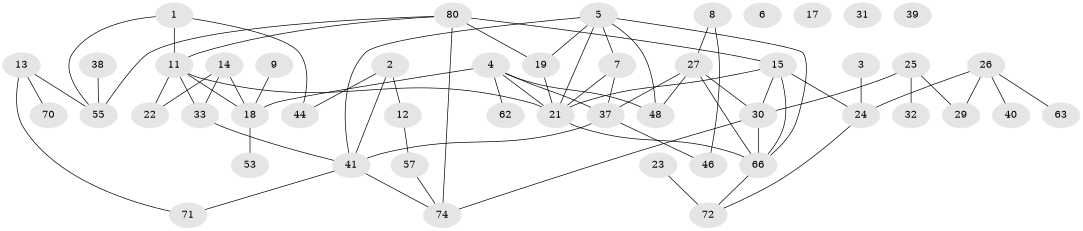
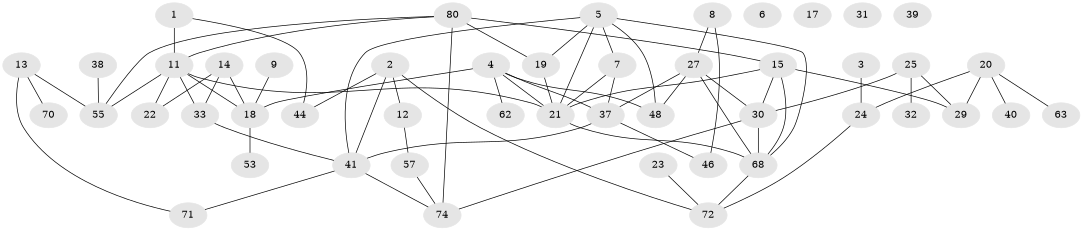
(85, 40) -> (136, 90)
(986, 65) -> (986, 65)
(819, 90) -> (876, 87)
none -> (540, 156)
(758, 165) -> (758, 165)
